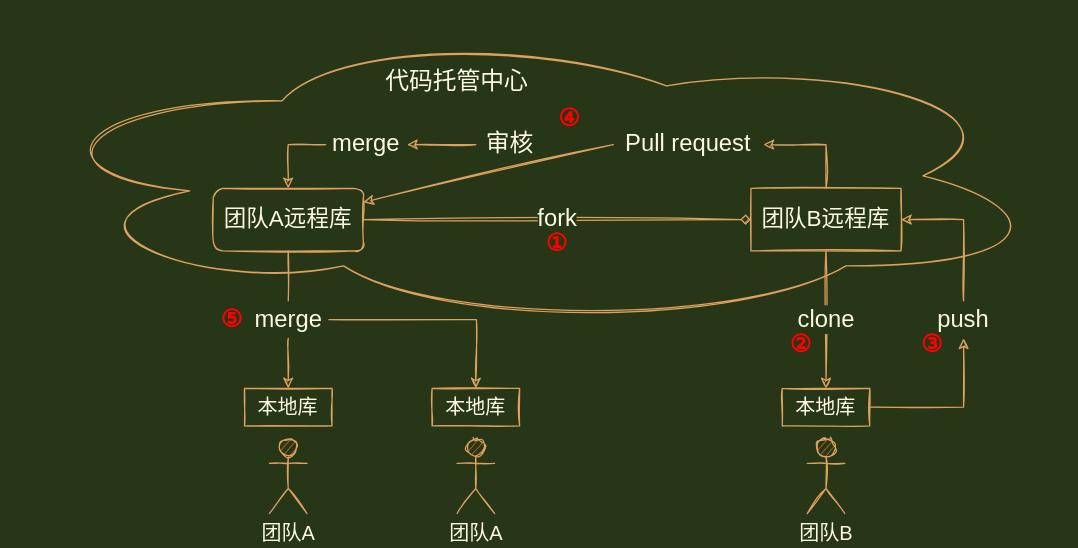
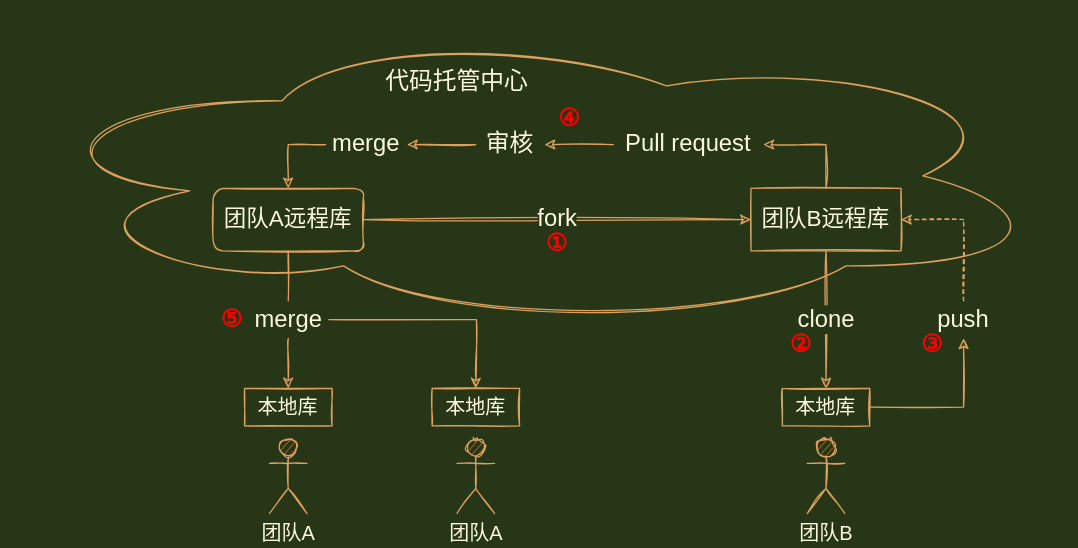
(492, 172) -> (583, 144)
(740, 219) -> (741, 219)
(963, 232) -> (963, 232)
